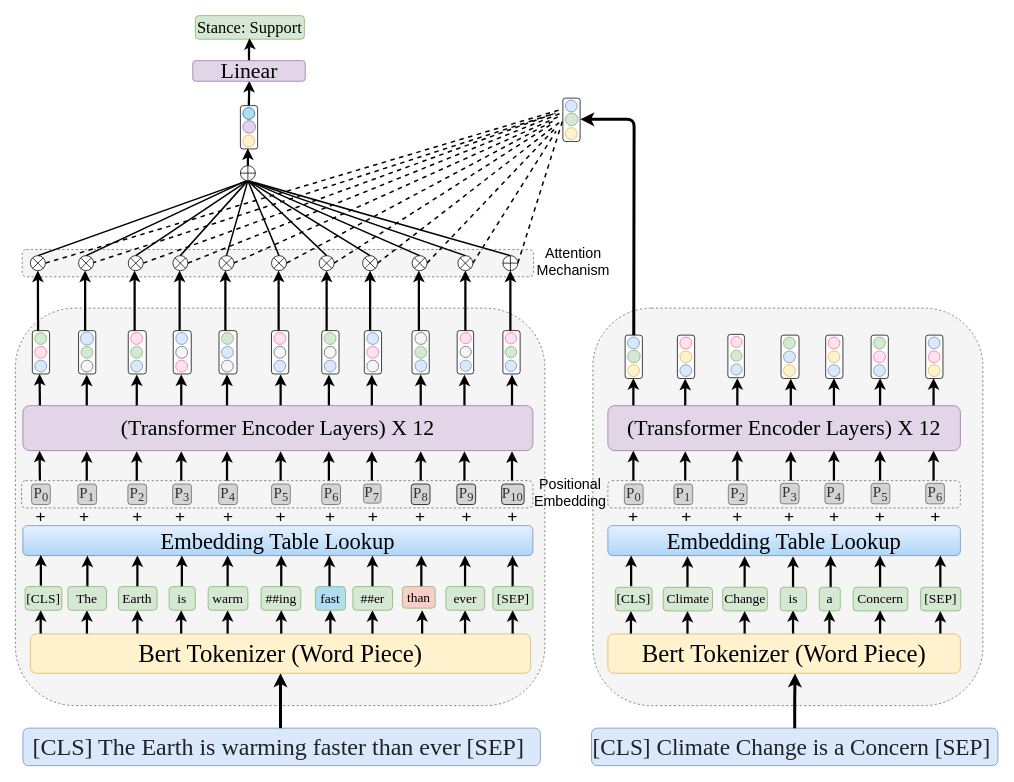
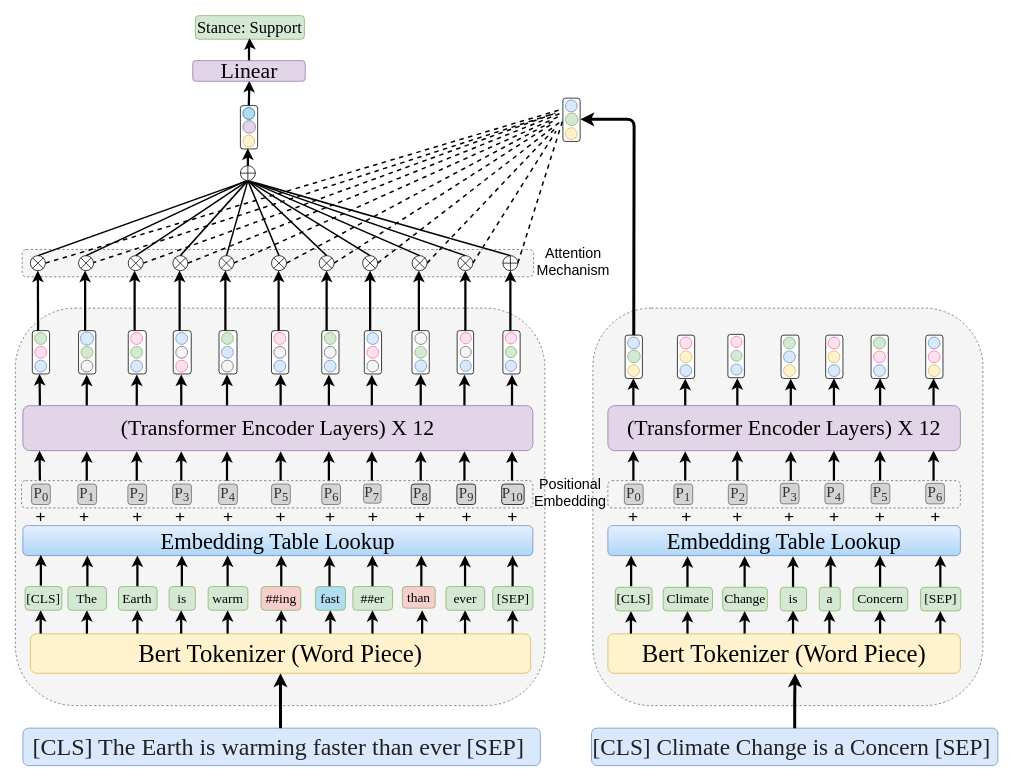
(281, 598) -> (281, 598)
